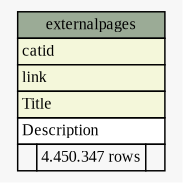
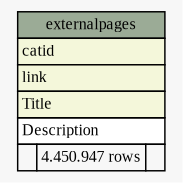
(91, 157) -> (91, 157)
